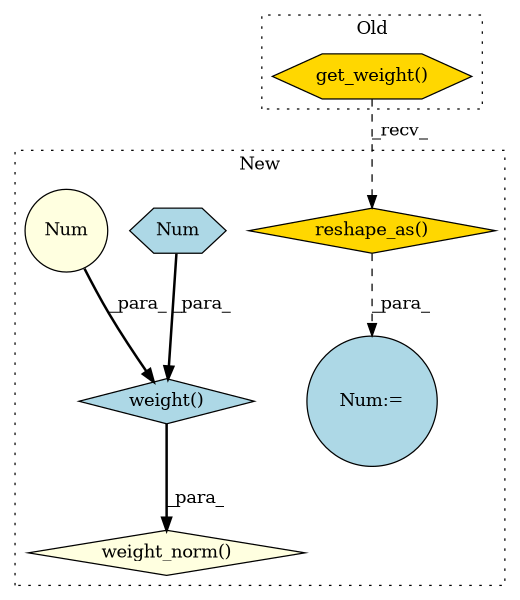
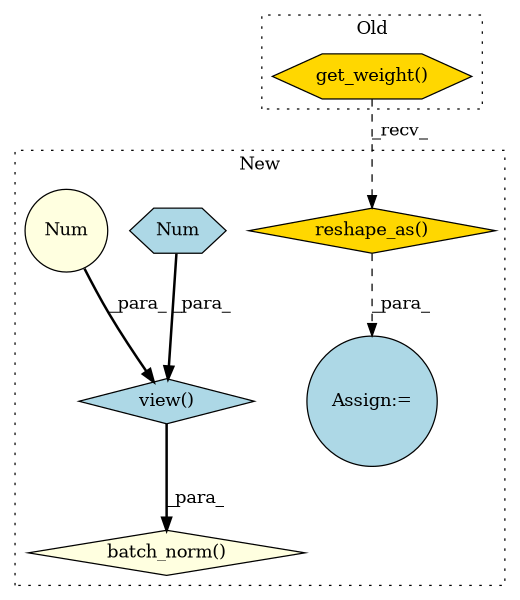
(167, 401) -> (167, 401)
(372, 401) -> (372, 401)
(167, 553) -> (167, 553)
